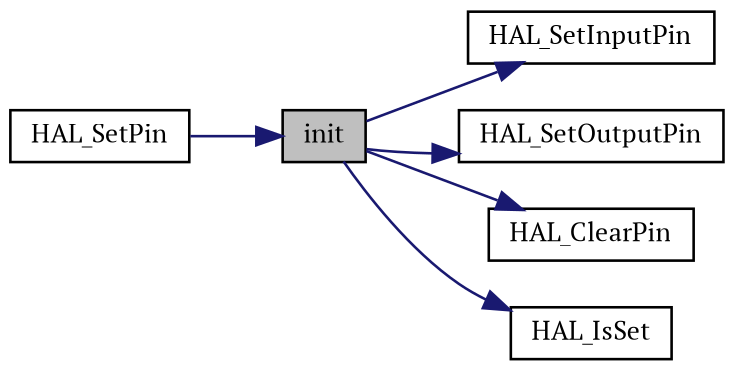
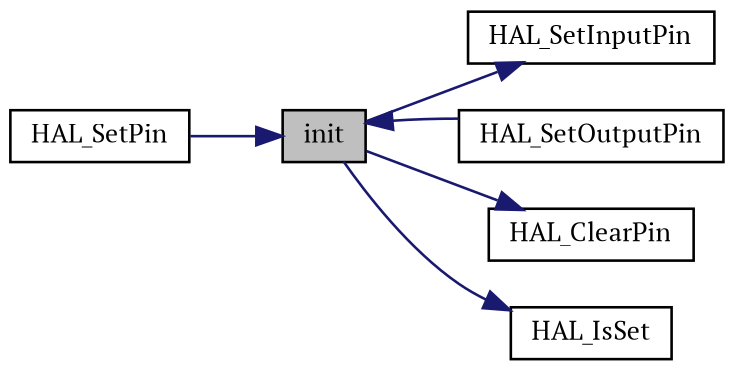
(416, 153) -> (426, 119)
